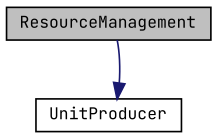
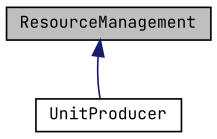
(120, 61) -> (98, 78)
